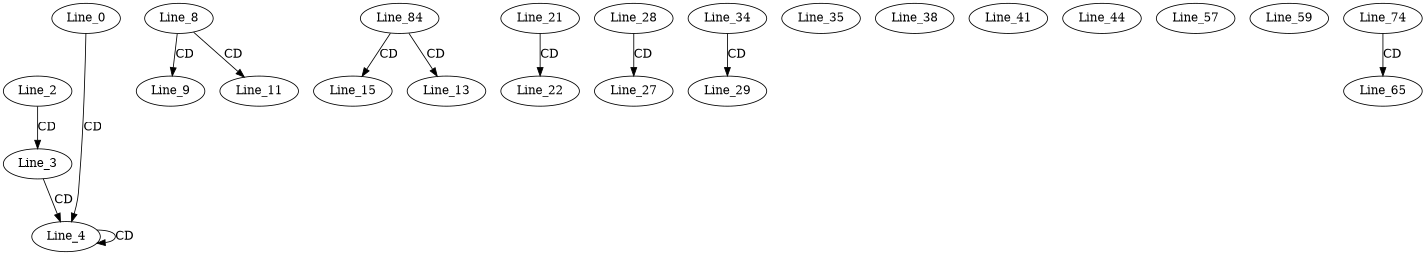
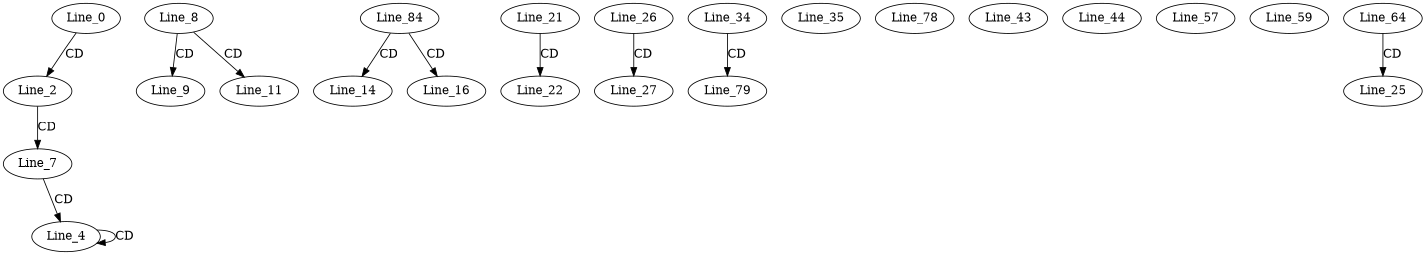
(634, 18) -> (634, 18)
(915, 18) -> (915, 18)
(1008, 18) -> (1008, 18)
(1383, 18) -> (1383, 18)
(353, 91) -> (353, 91)
(446, 91) -> (446, 91)
(727, 91) -> (727, 91)
(1383, 91) -> (1383, 91)
(83, 124) -> (64, 51)
(38, 164) -> (38, 164)
